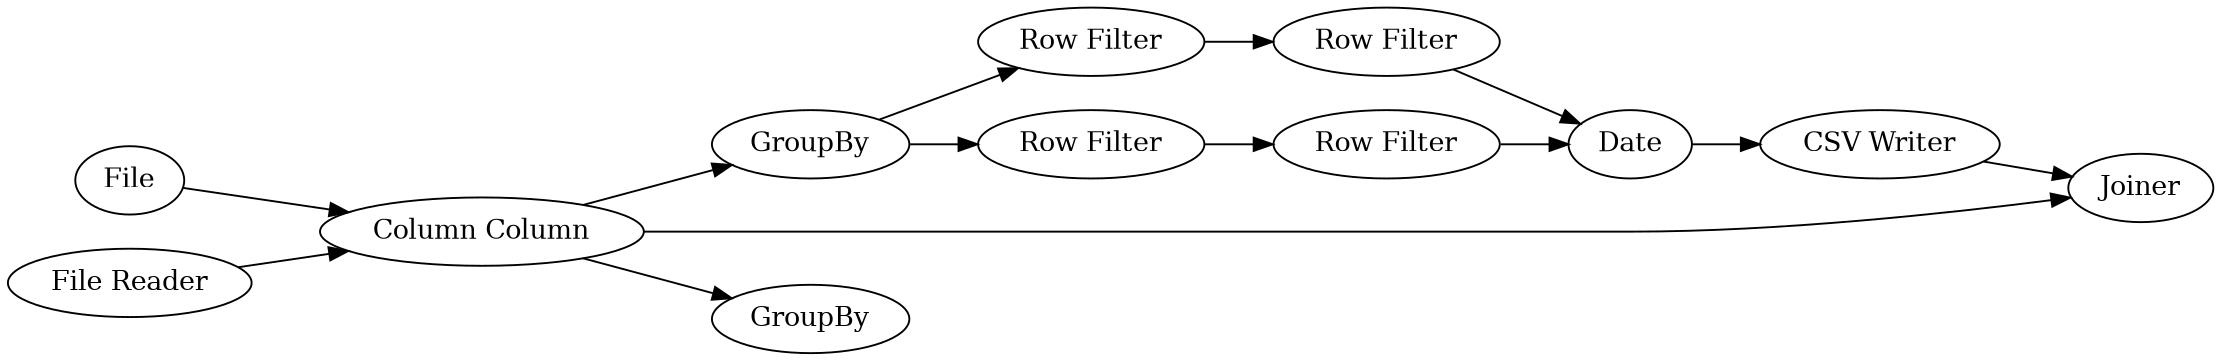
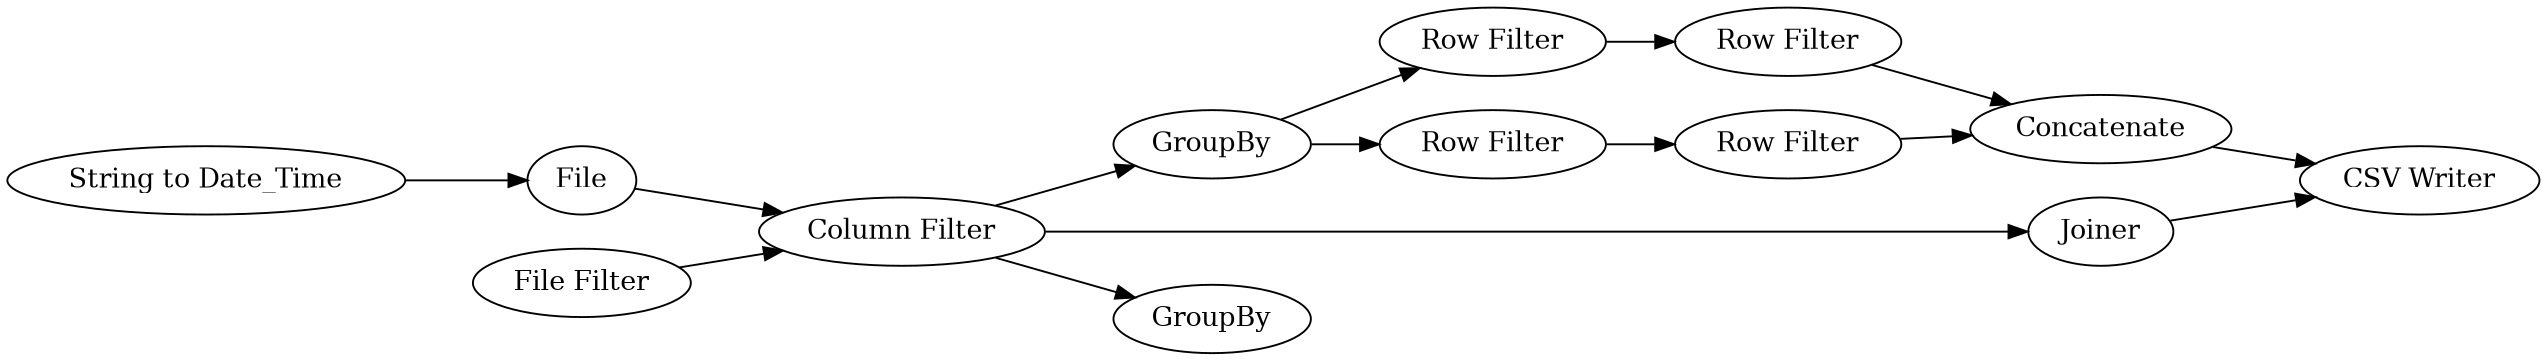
(1630, 144) -> (2101, 129)
(2018, 167) -> (2233, 210)
none -> (206, 180)
(482, 232) -> (902, 232)
(130, 283) -> (582, 283)
